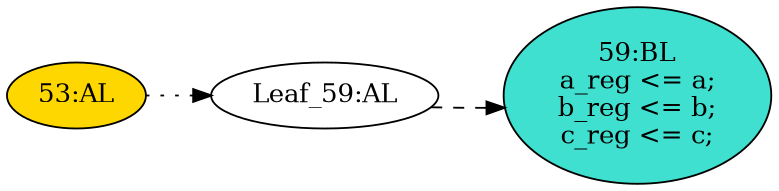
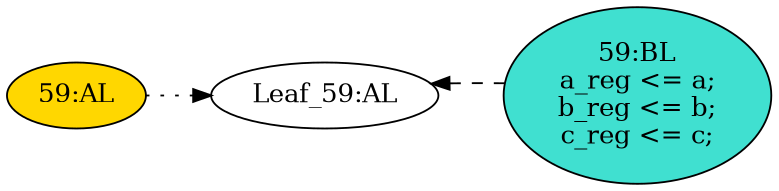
(76, 95) -> (76, 95)
(459, 108) -> (477, 83)
